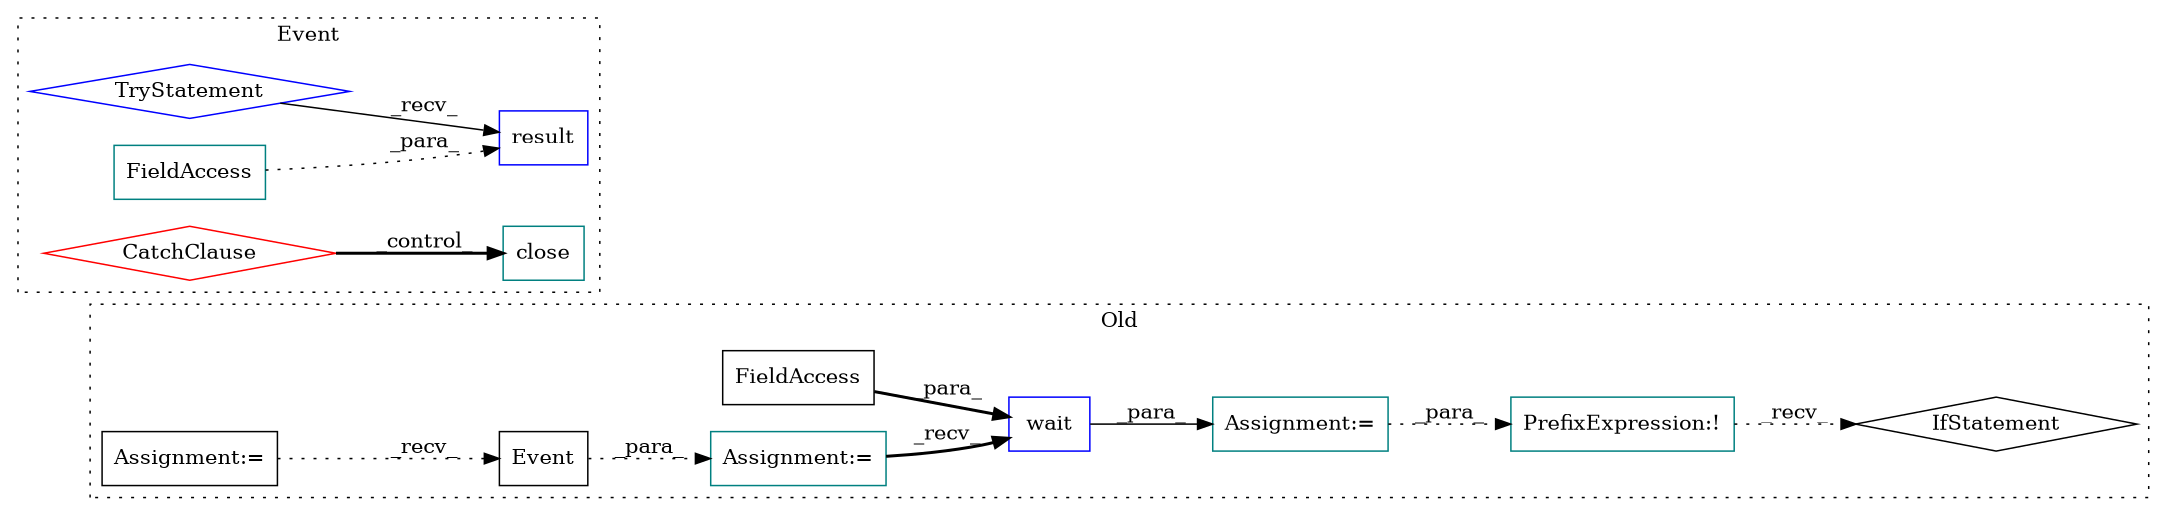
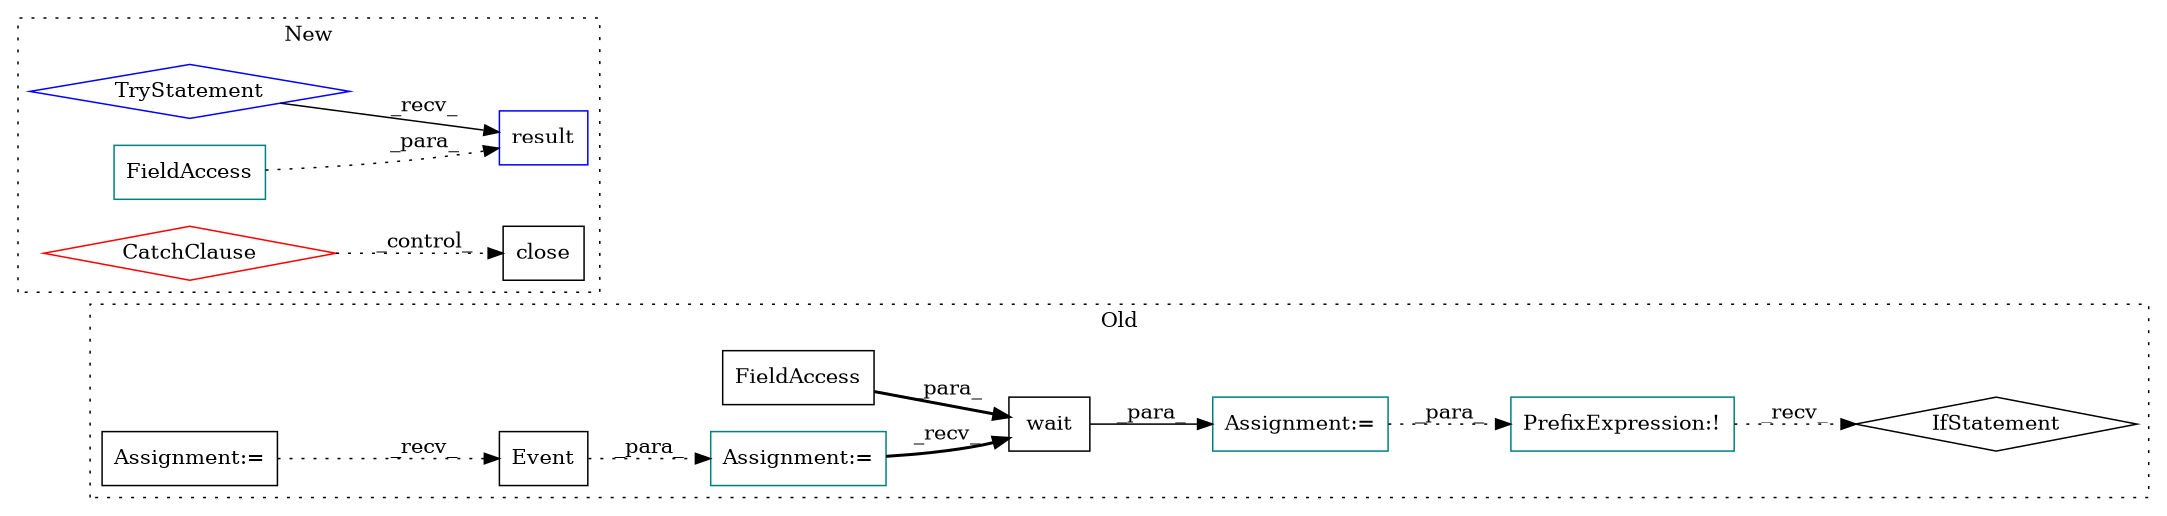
(309, 35) -> (309, 35)
(412, 253) -> (412, 253)
(544, 253) -> (544, 253)
(1049, 424) -> (1049, 424)
